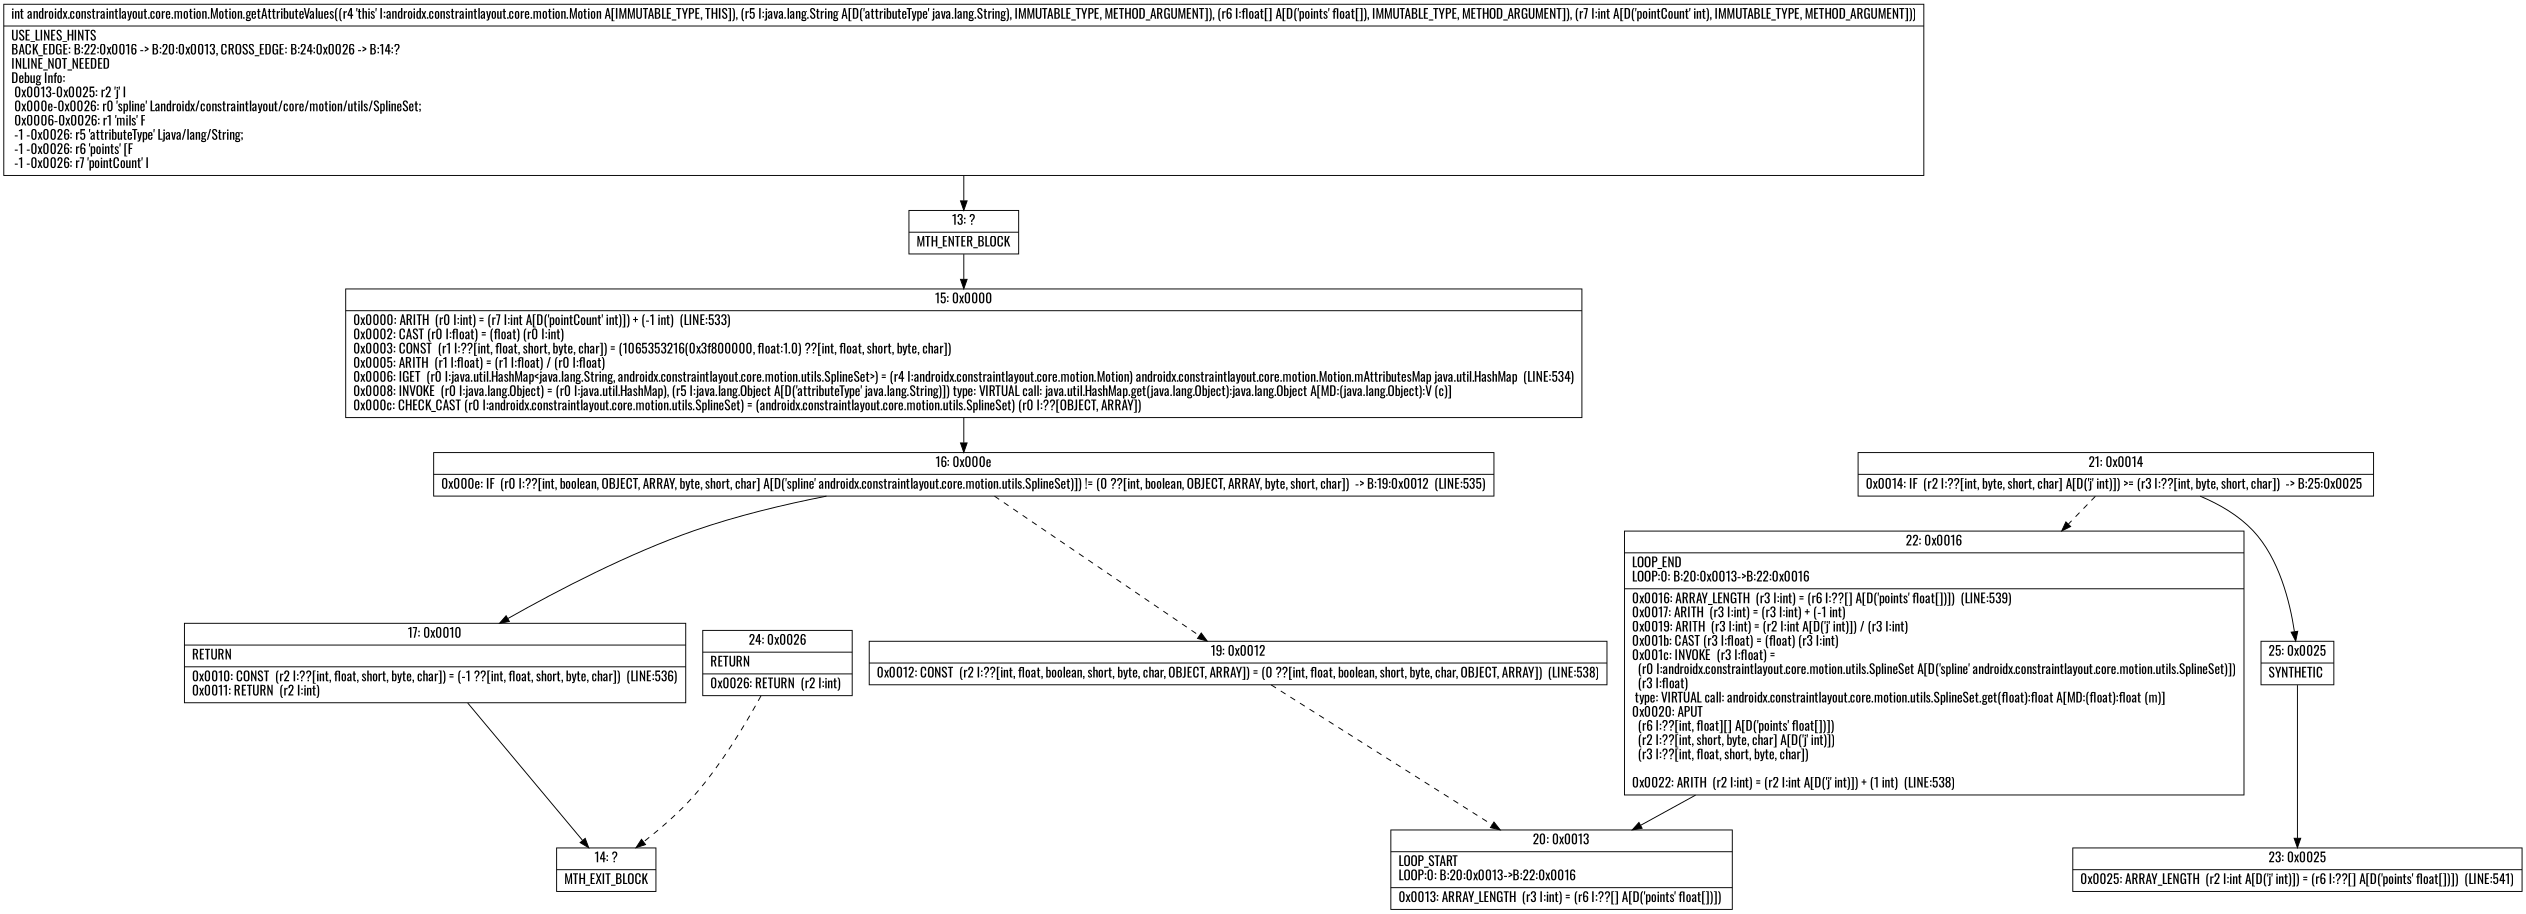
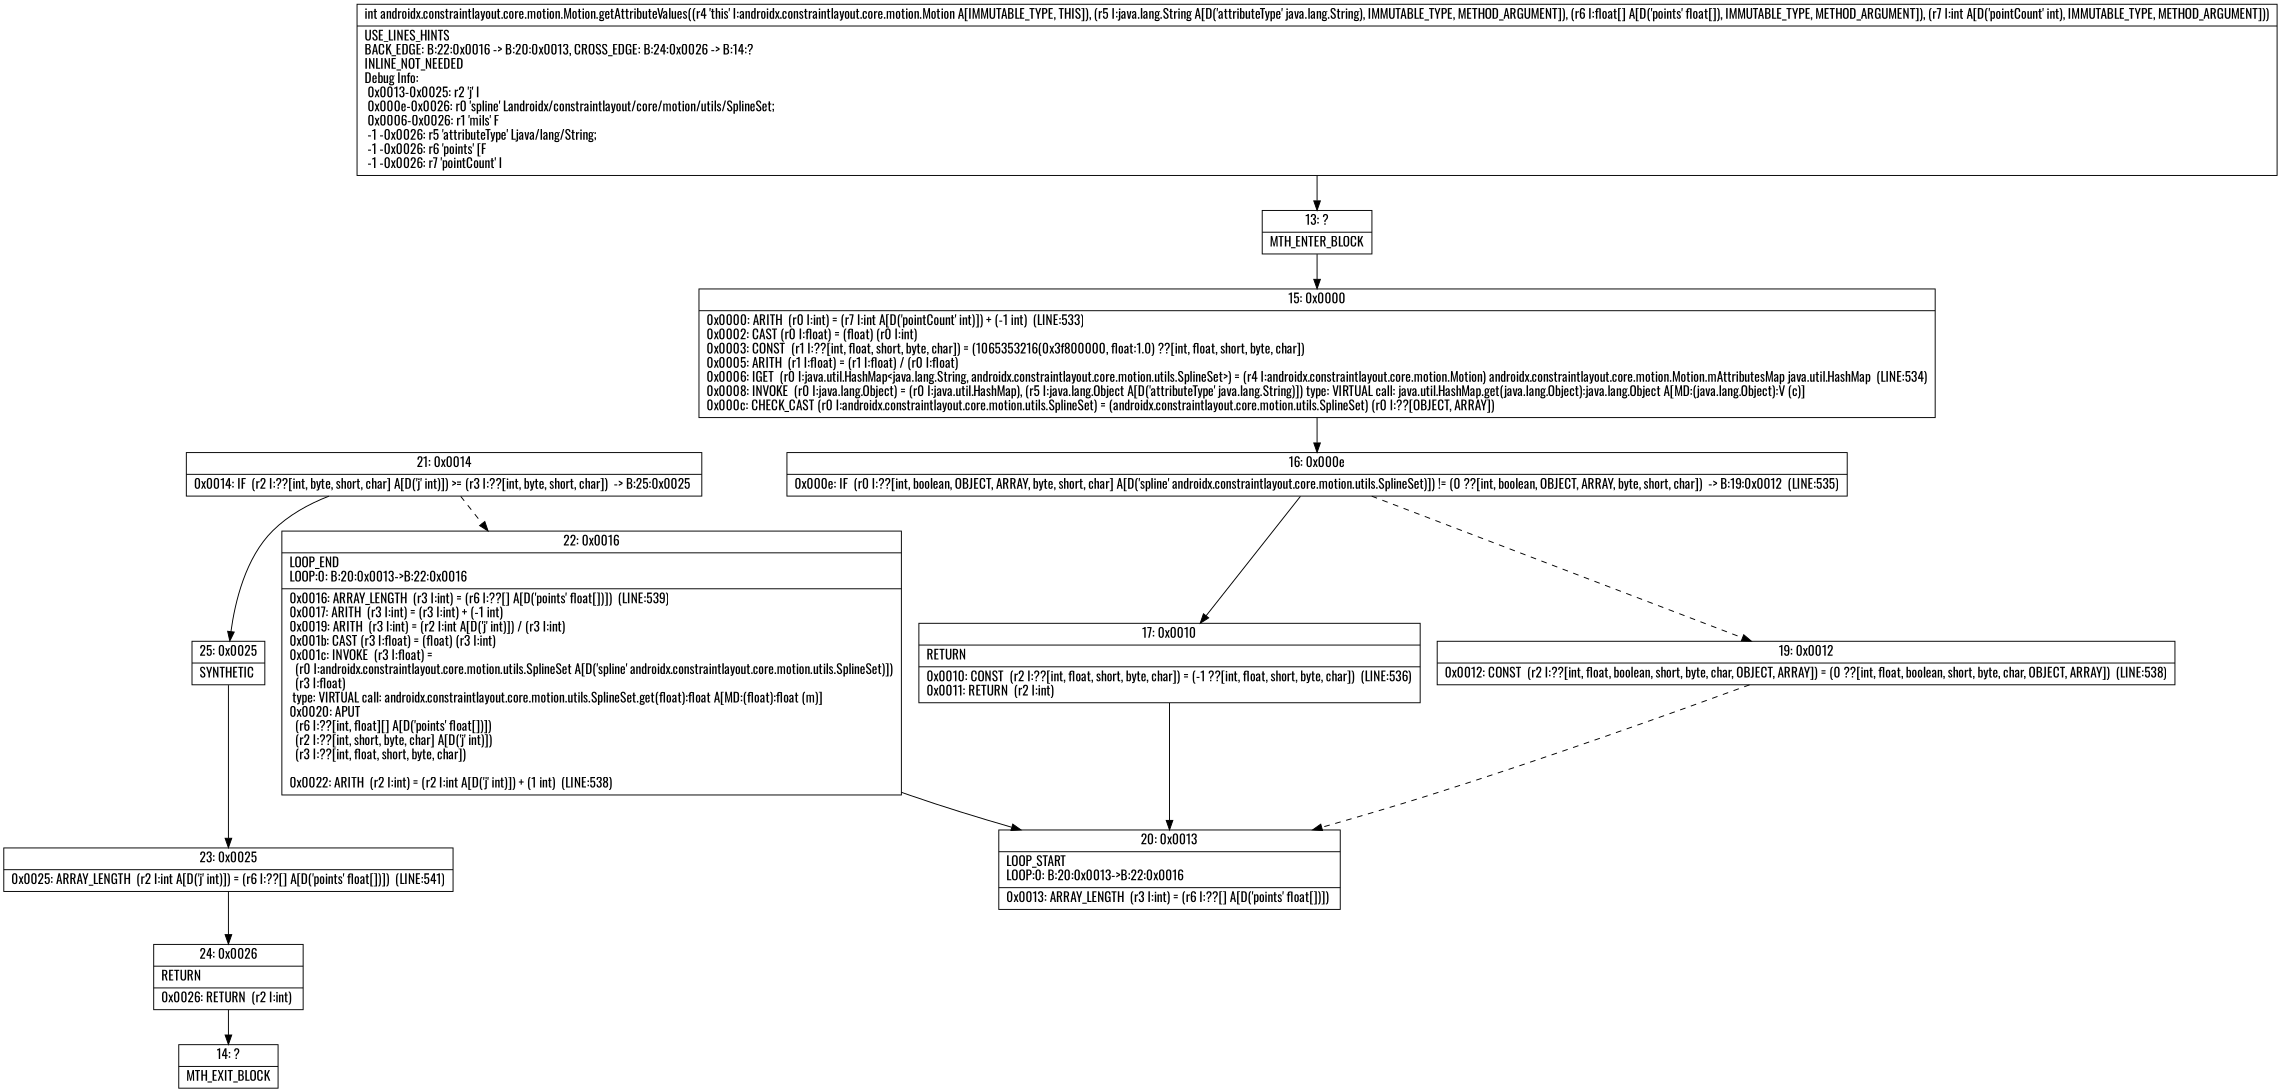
(525, 772) -> (1170, 762)
(710, 775) -> (228, 1022)
none -> (228, 913)
